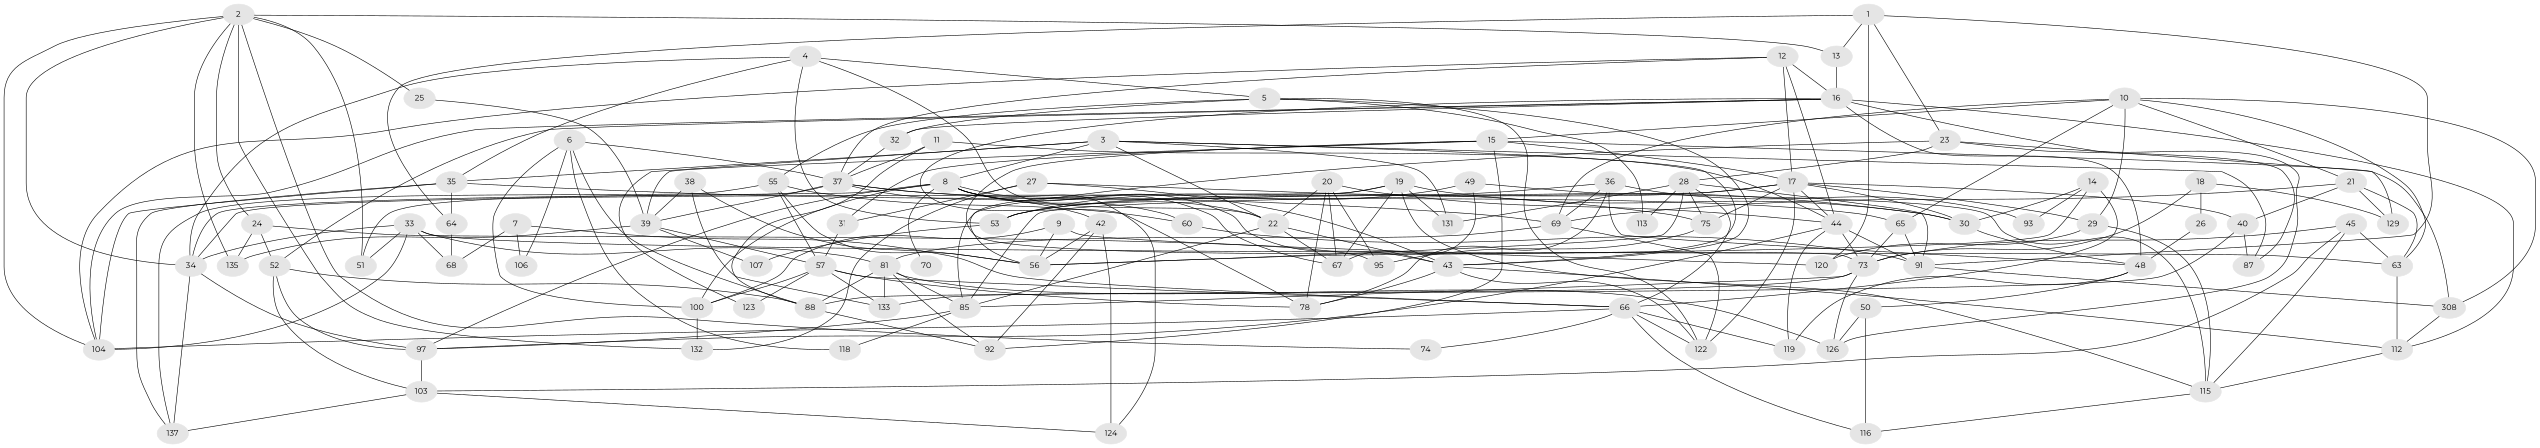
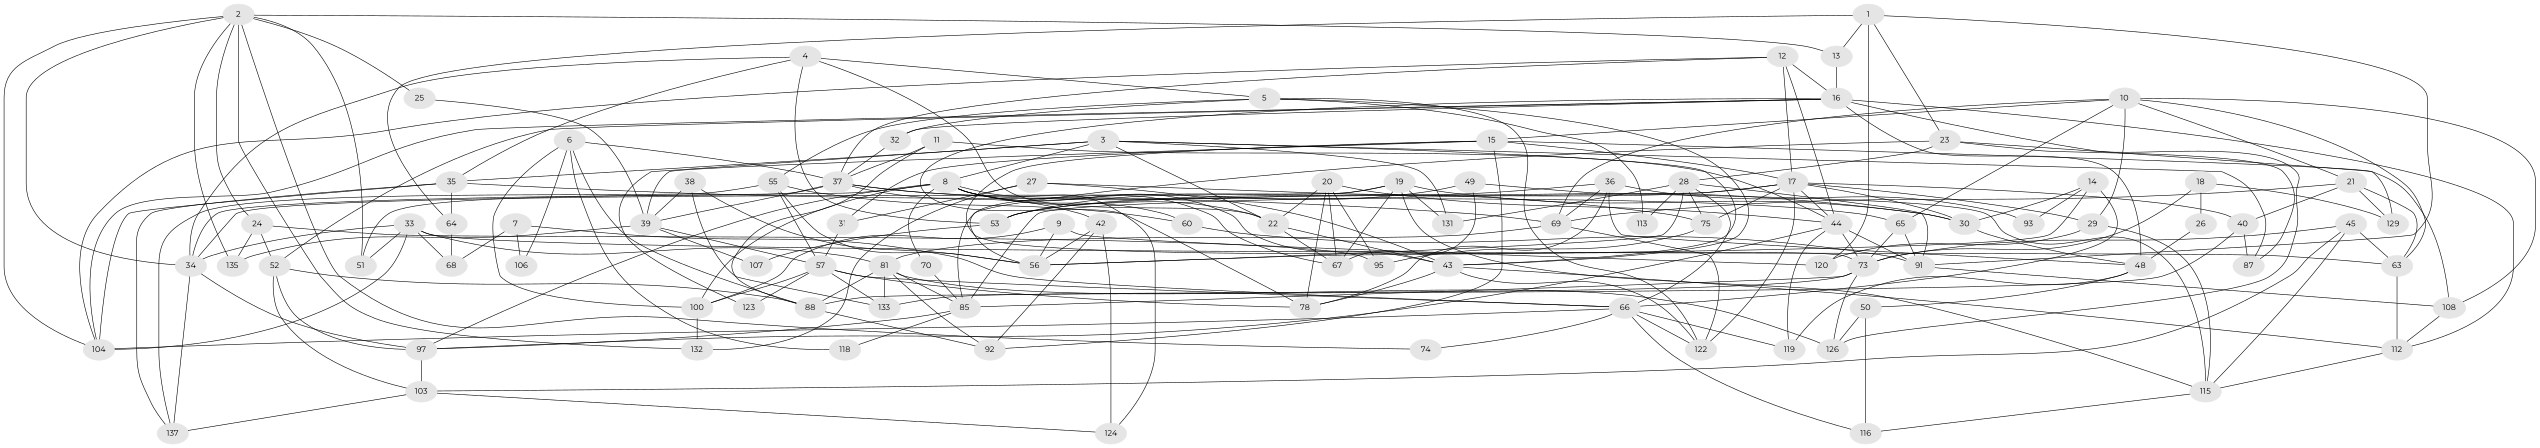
(1119, 266) -> (950, 291)
(2449, 308) -> (2449, 308)
